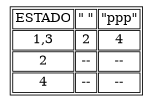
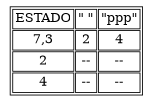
(43, 39) -> (43, 39)
